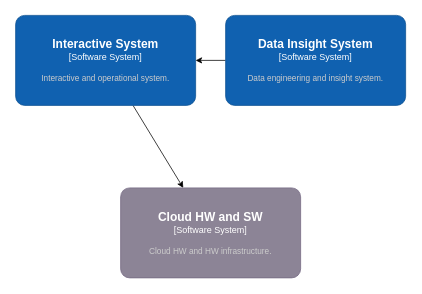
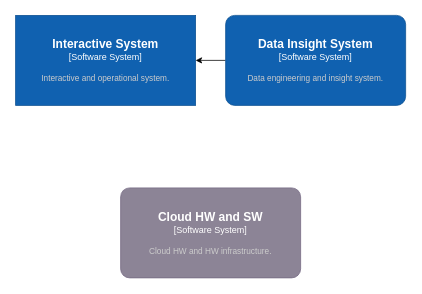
(105, 60) -> (105, 60)
(156, 144) -> none
